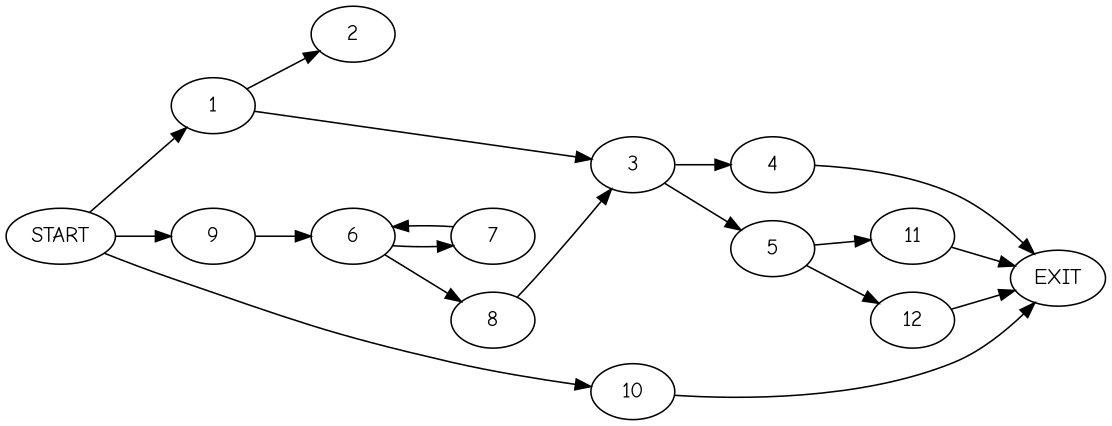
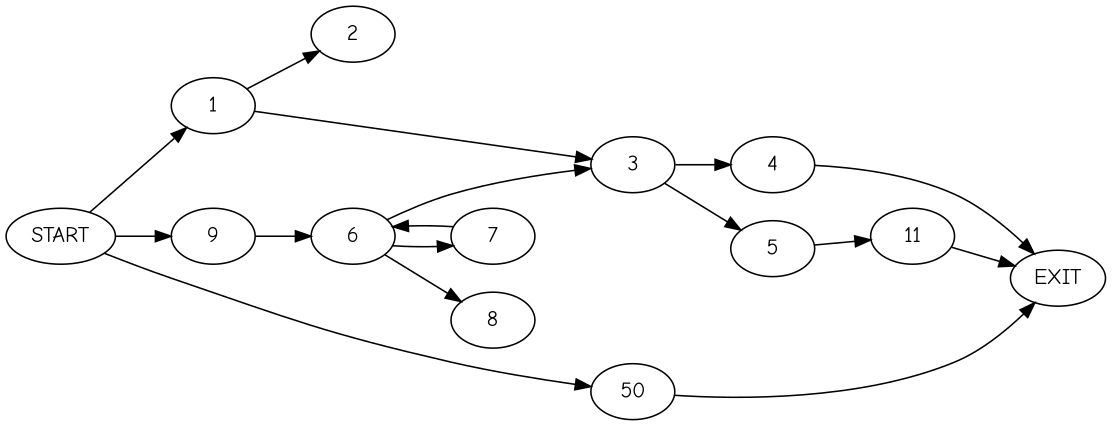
(560, 250) -> (479, 187)
(913, 320) -> none
(633, 392) -> (633, 392)
